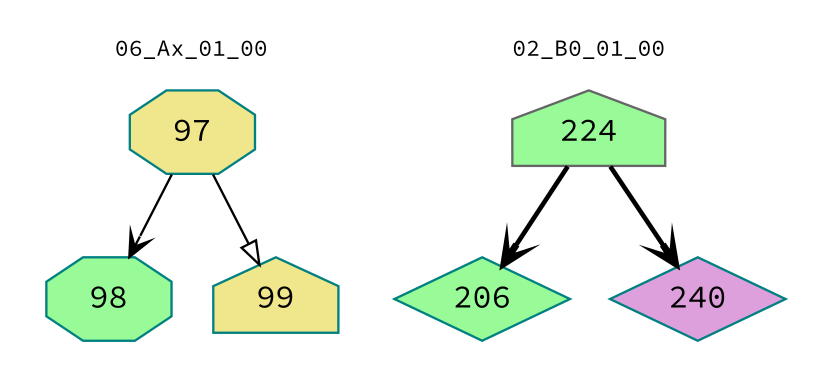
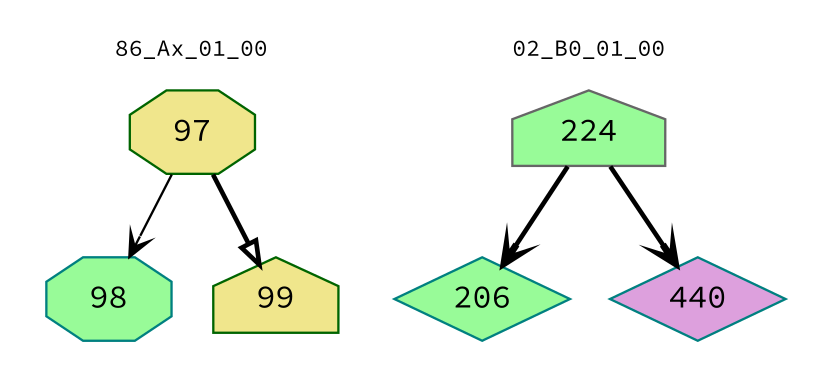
(192, 50) -> (192, 50)
(192, 132) -> (192, 132)
(231, 209) -> (231, 209)
(276, 299) -> (276, 299)
(698, 299) -> (698, 299)
